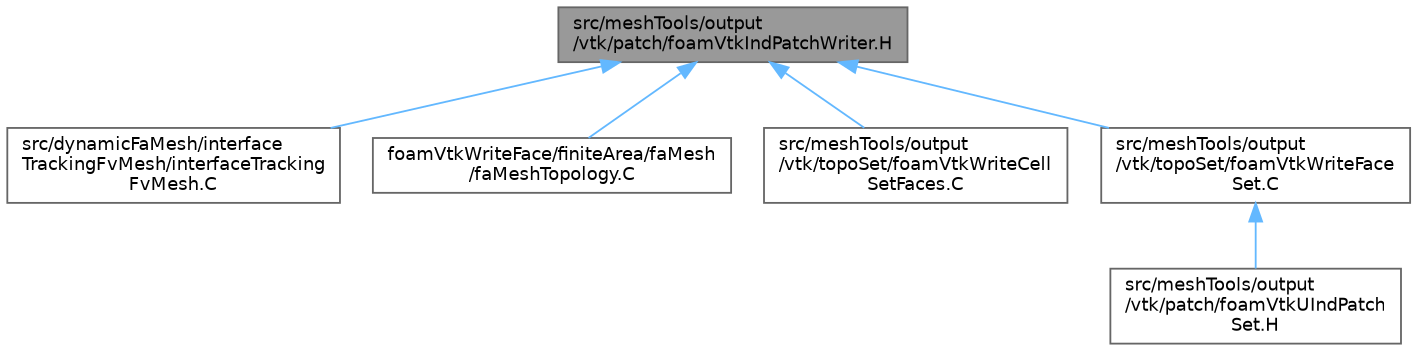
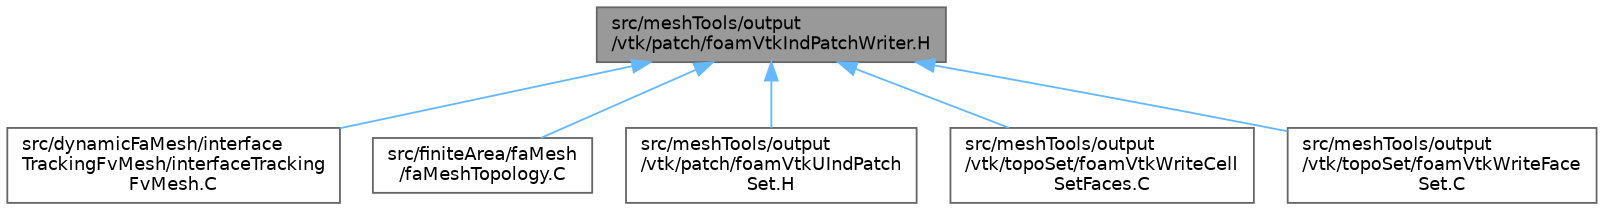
(552, 165) -> (483, 165)
(1256, 245) -> (771, 104)
